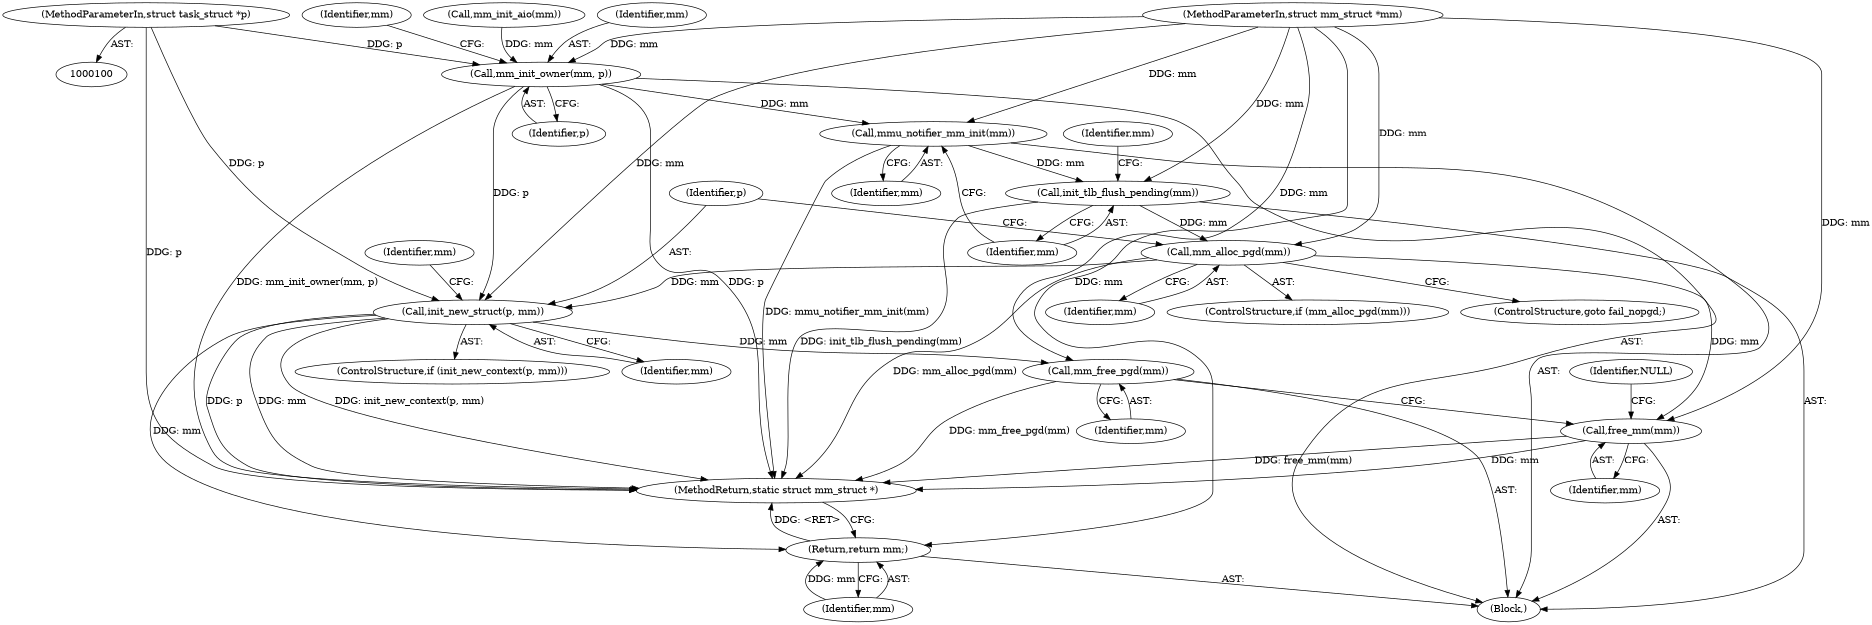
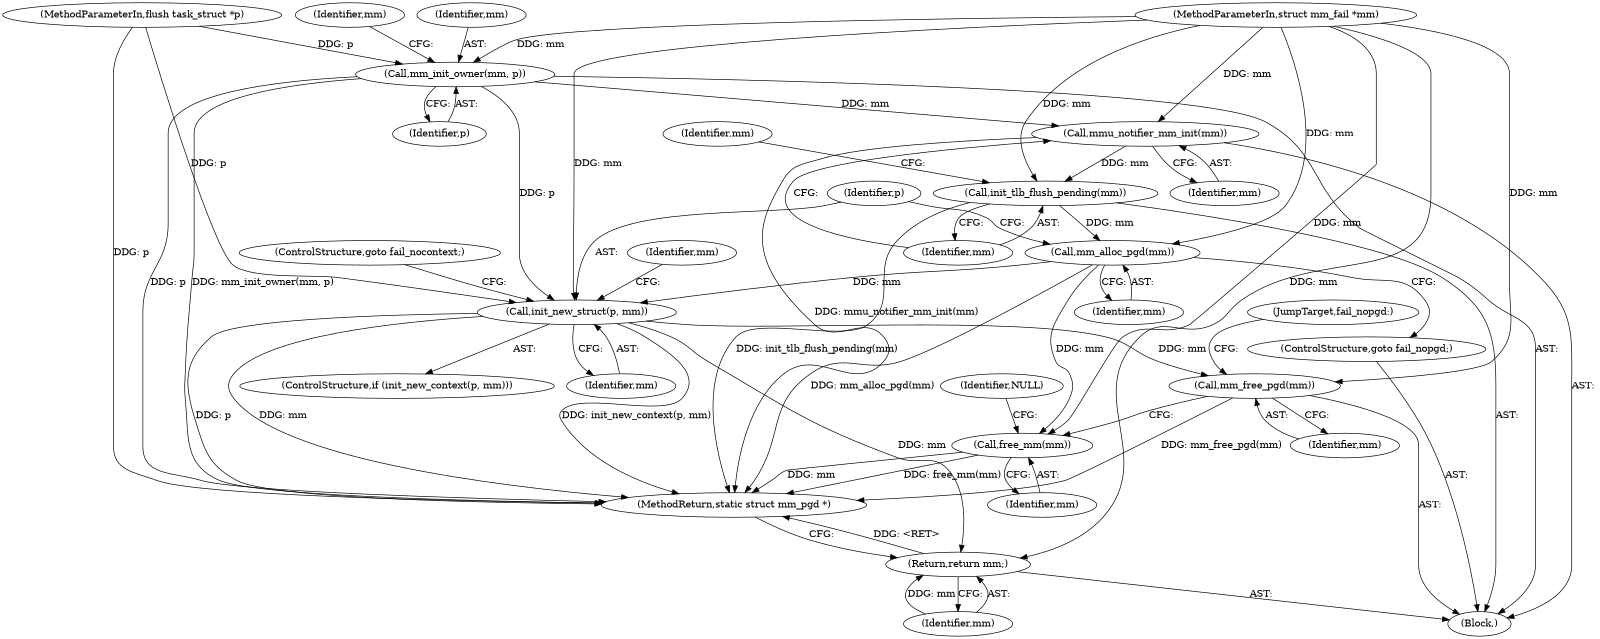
(146, 15) -> (142, 15)
(504, 15) -> none
(1293, 15) -> (1276, 15)
(92, 74) -> none
none -> (370, 253)
(1308, 312) -> none
none -> (1333, 312)
(776, 491) -> (734, 505)
(1637, 540) -> (1444, 476)
